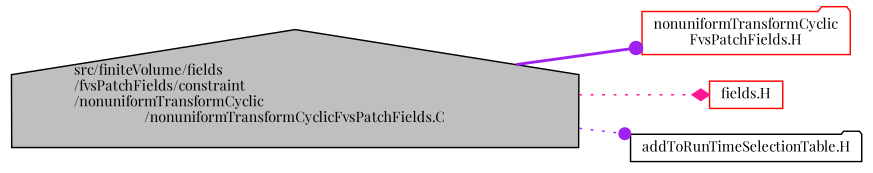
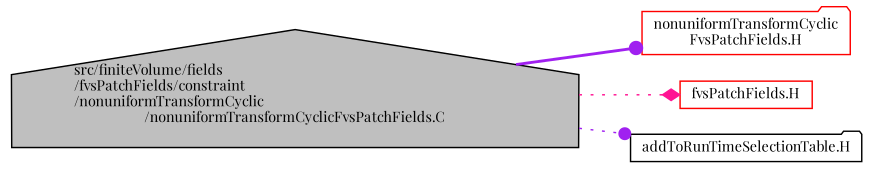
(746, 95) -> (746, 95)
